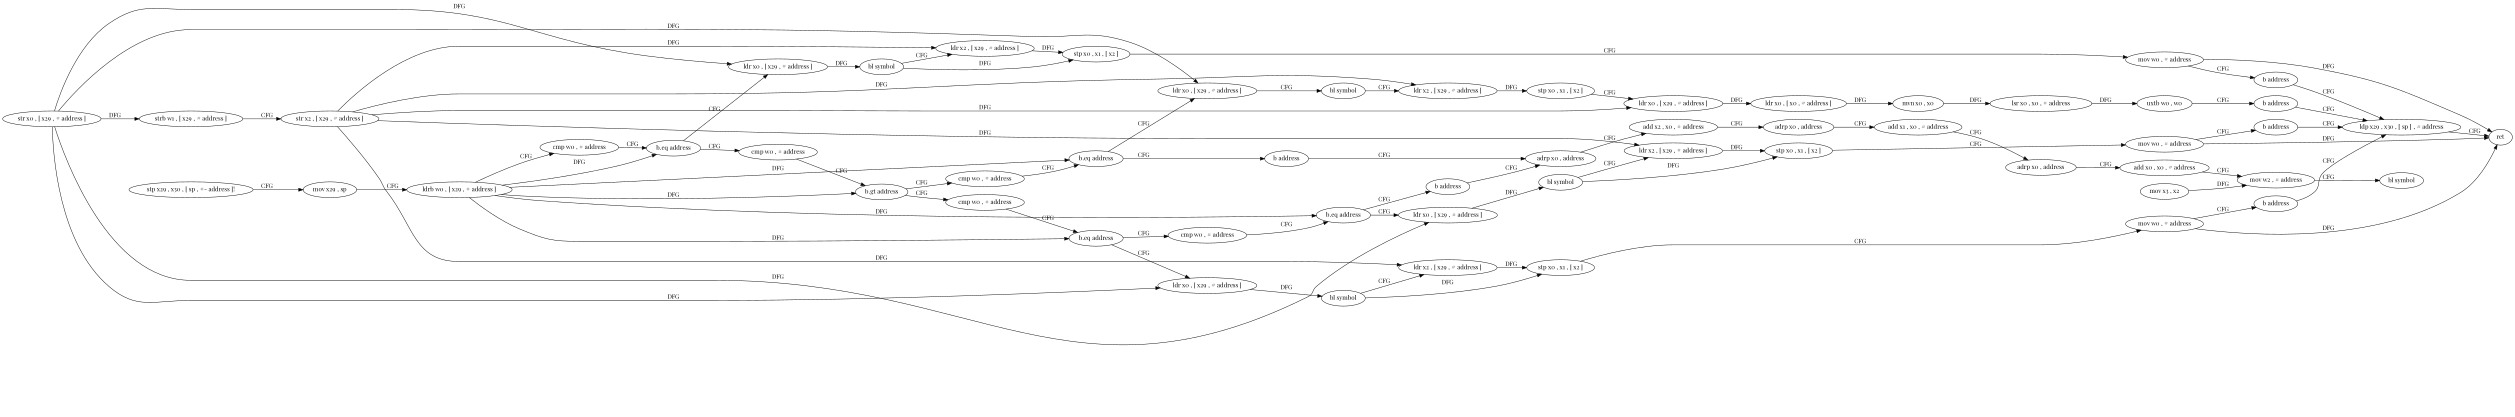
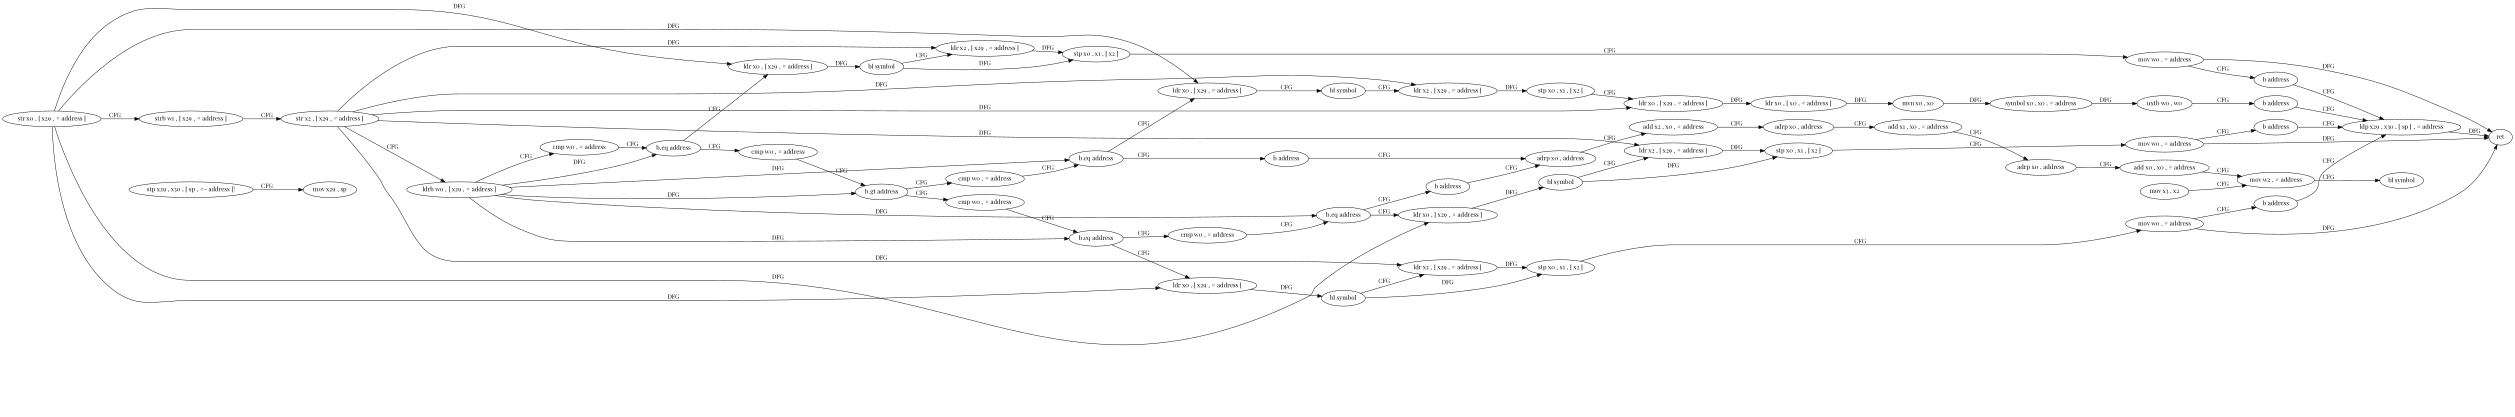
(2041, 104) -> (2041, 104)
(115, 116) -> (115, 116)
(2475, 131) -> (2475, 131)
(2223, 184) -> (2223, 184)
(380, 190) -> (393, 153)
